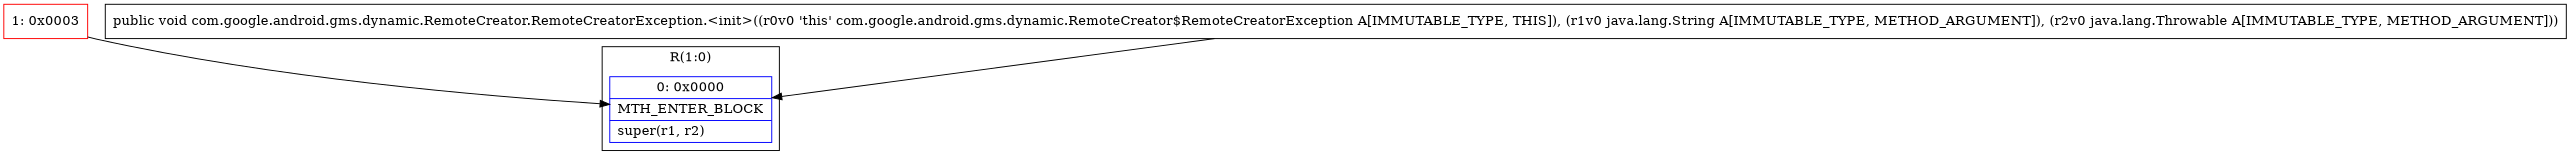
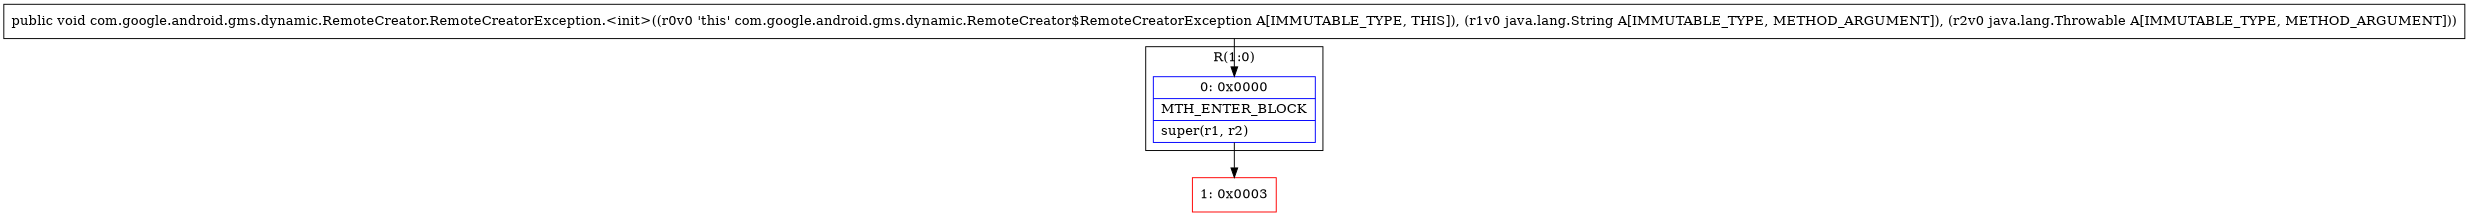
(343, 80) -> (1234, 156)
